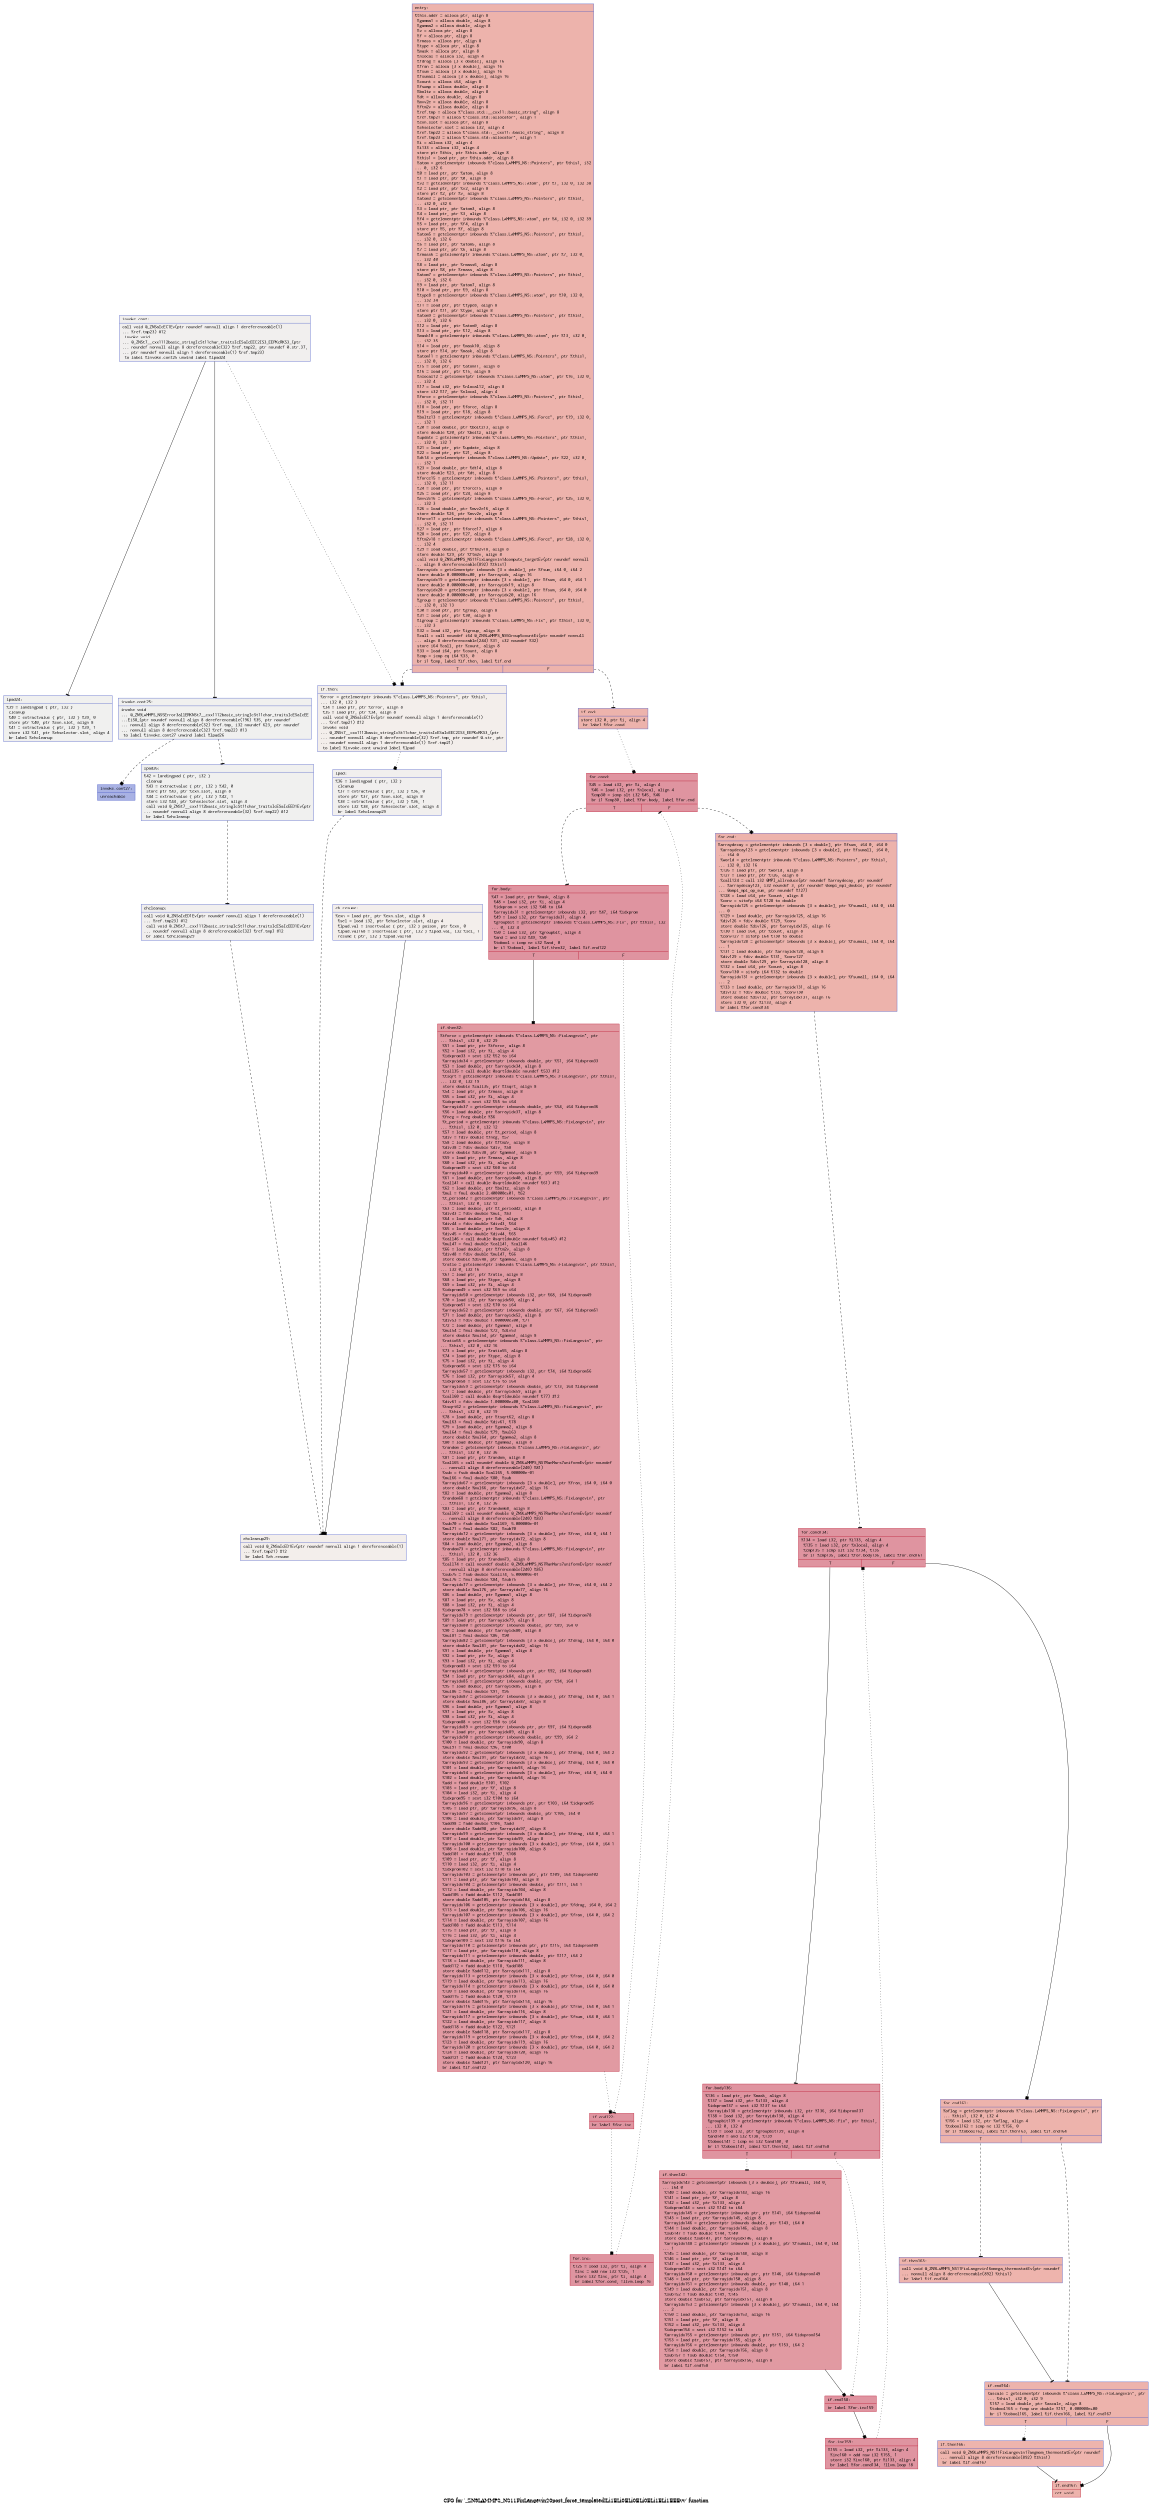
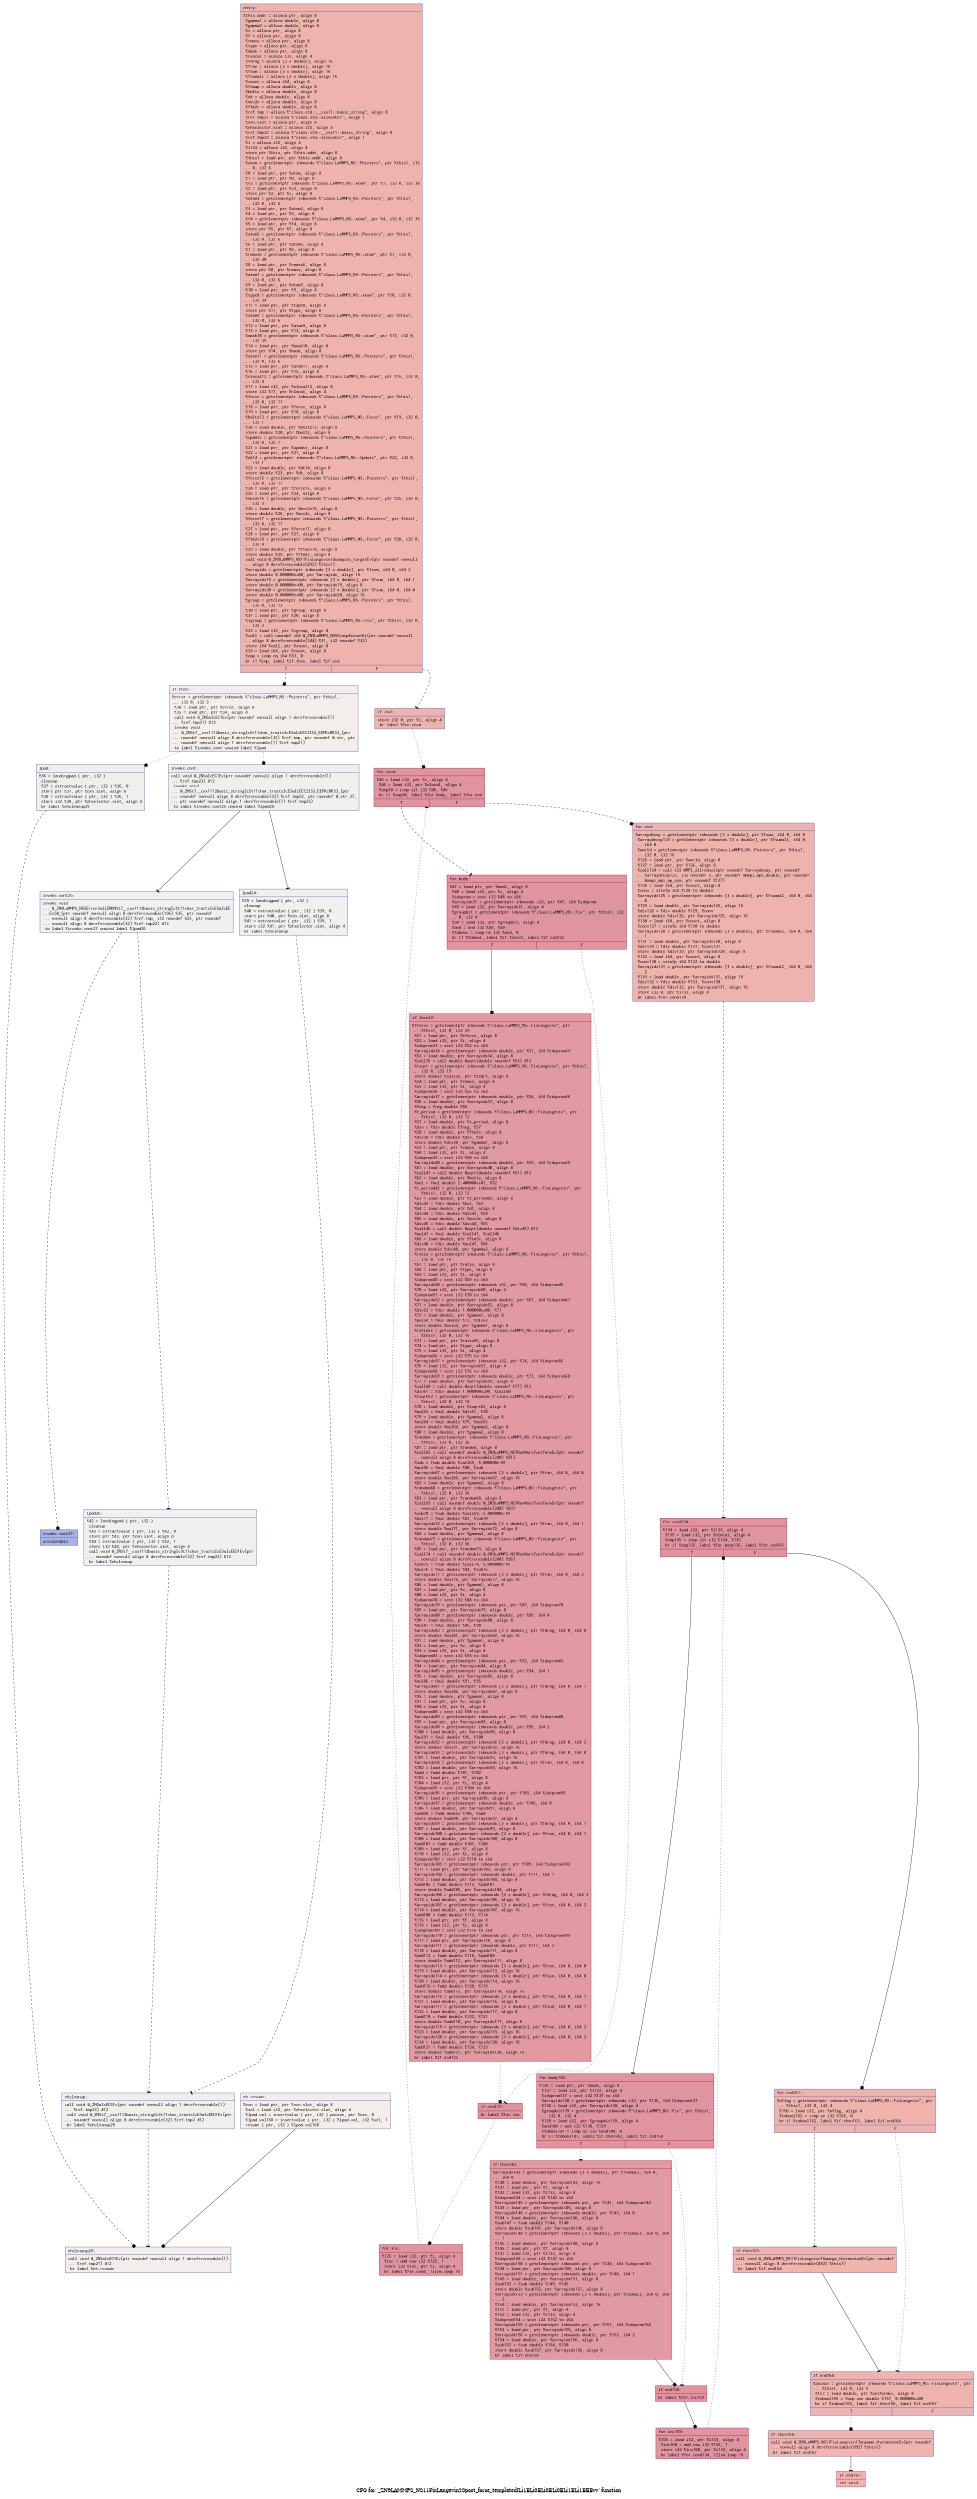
(310, 522) -> (264, 756)
none -> (332, 1539)
(1069, 2262) -> (905, 2252)
(1034, 2404) -> (863, 2393)
(1110, 2461) -> none
